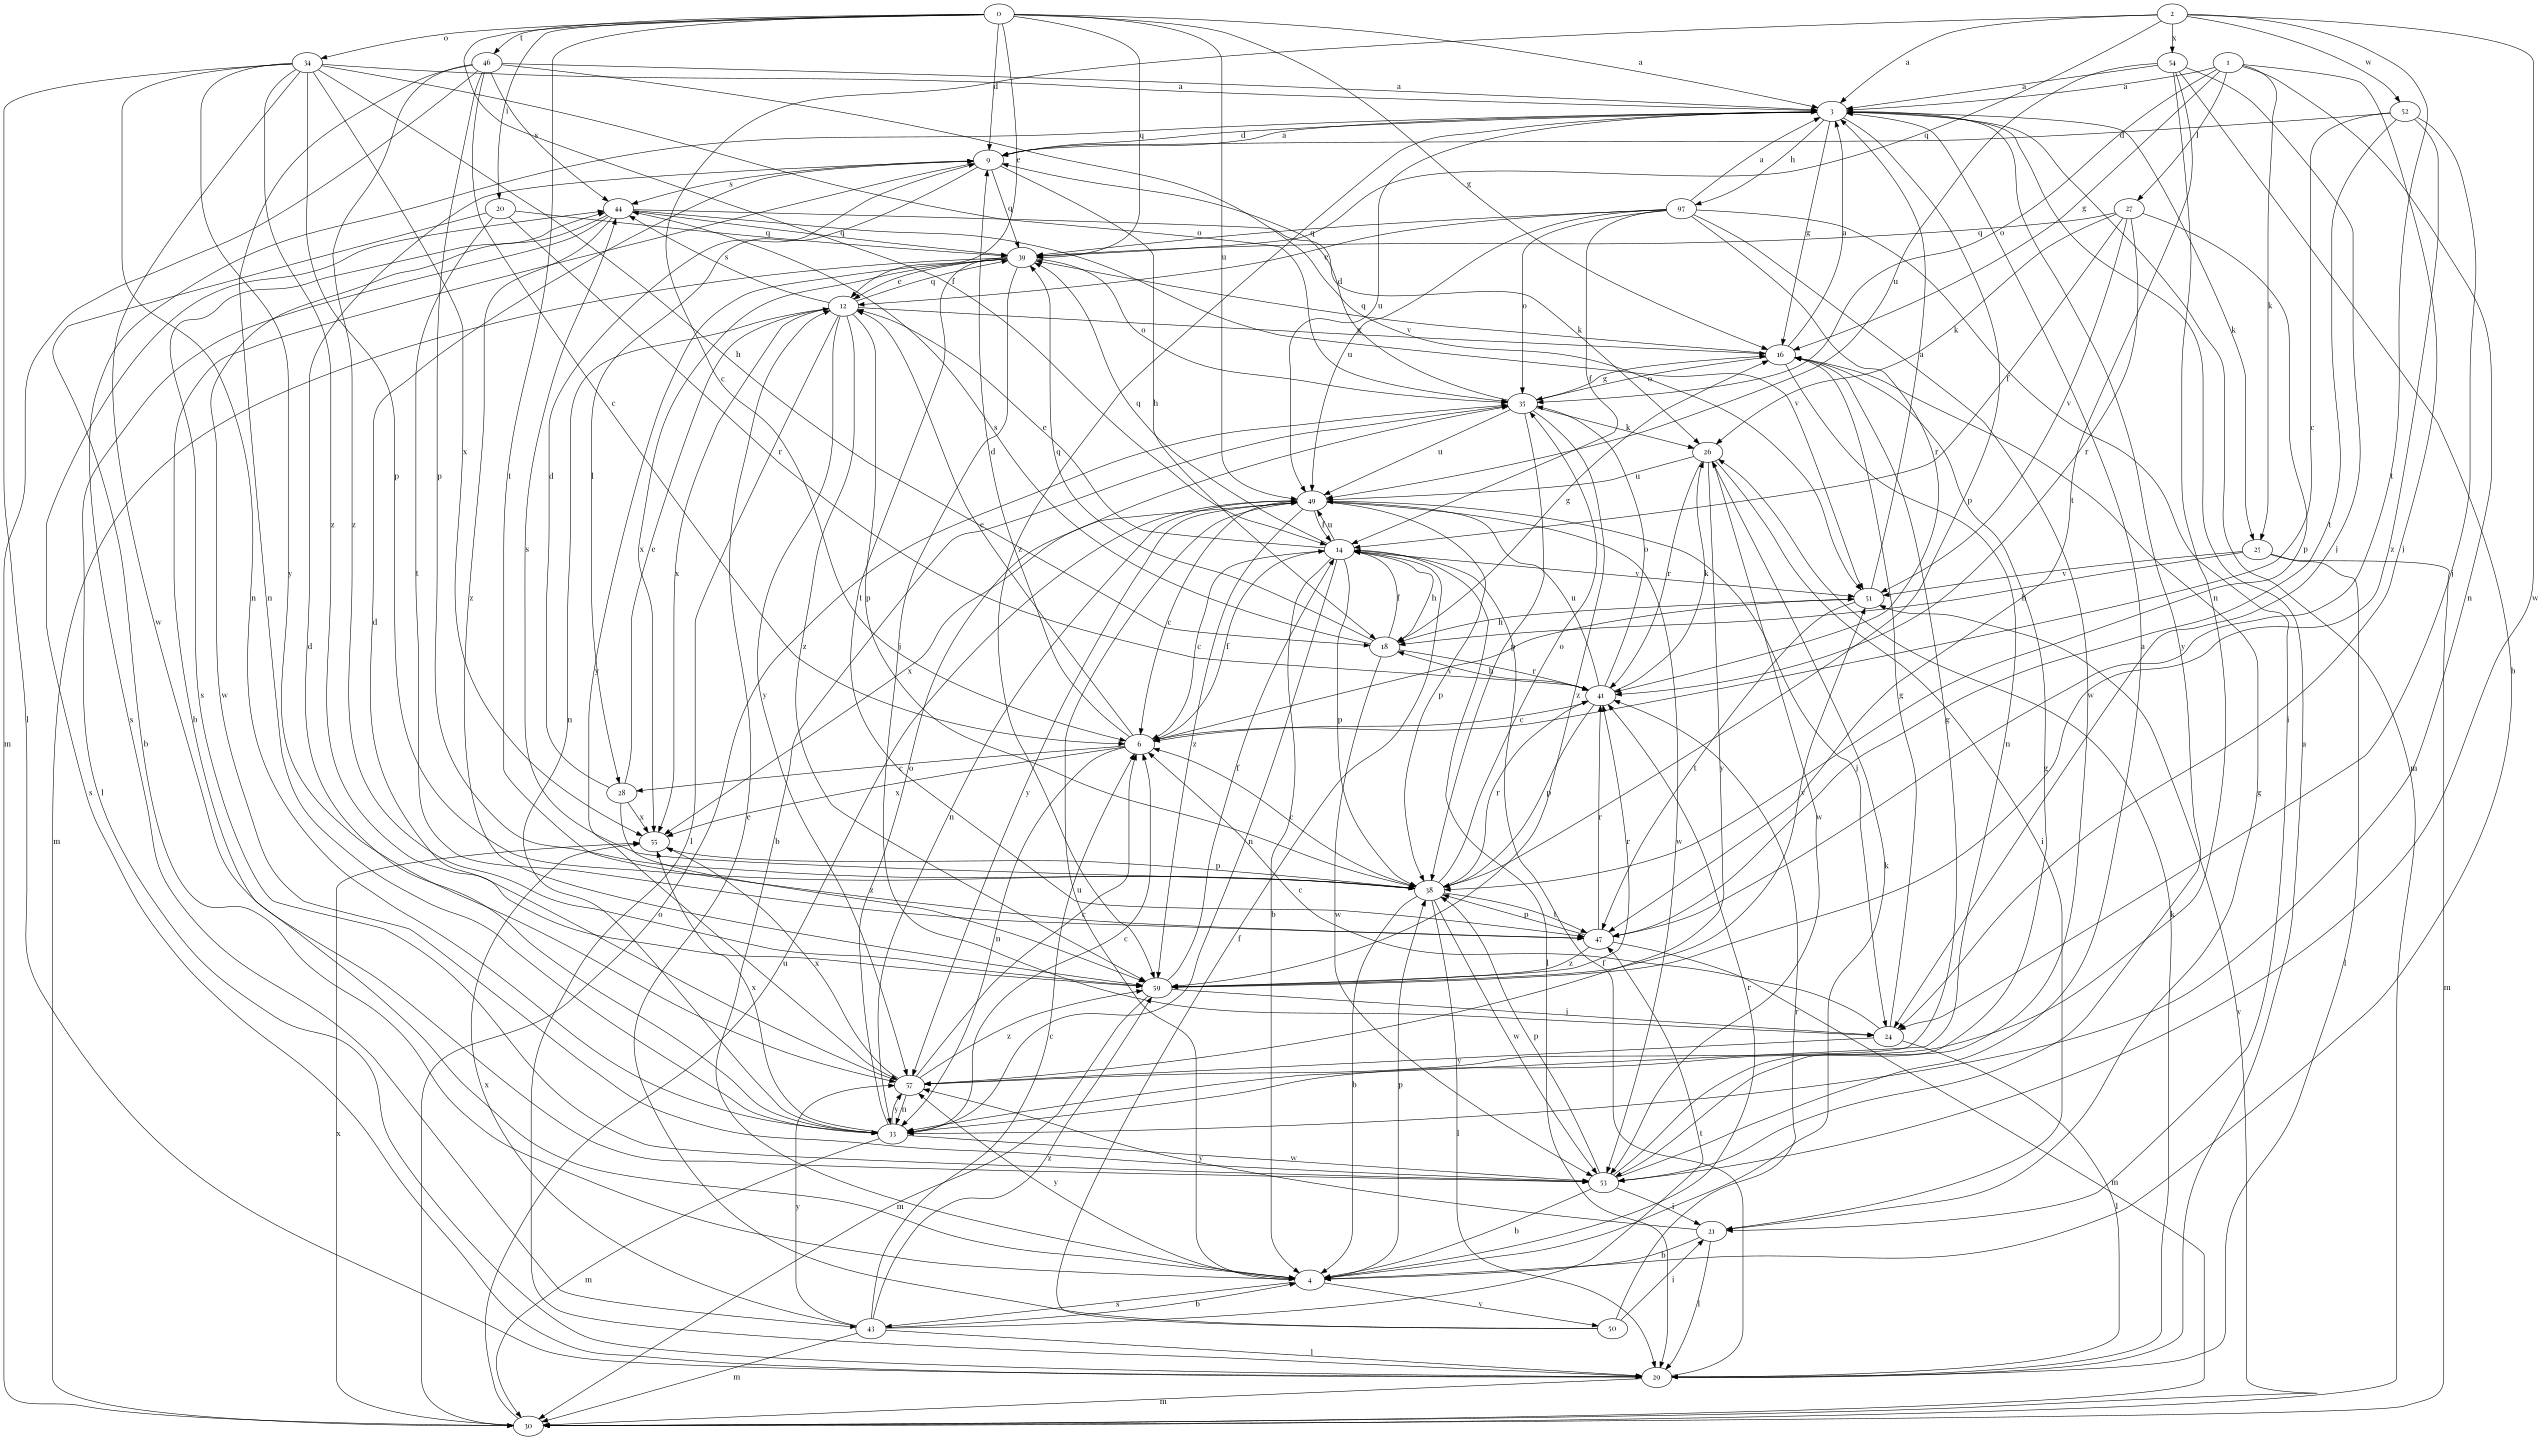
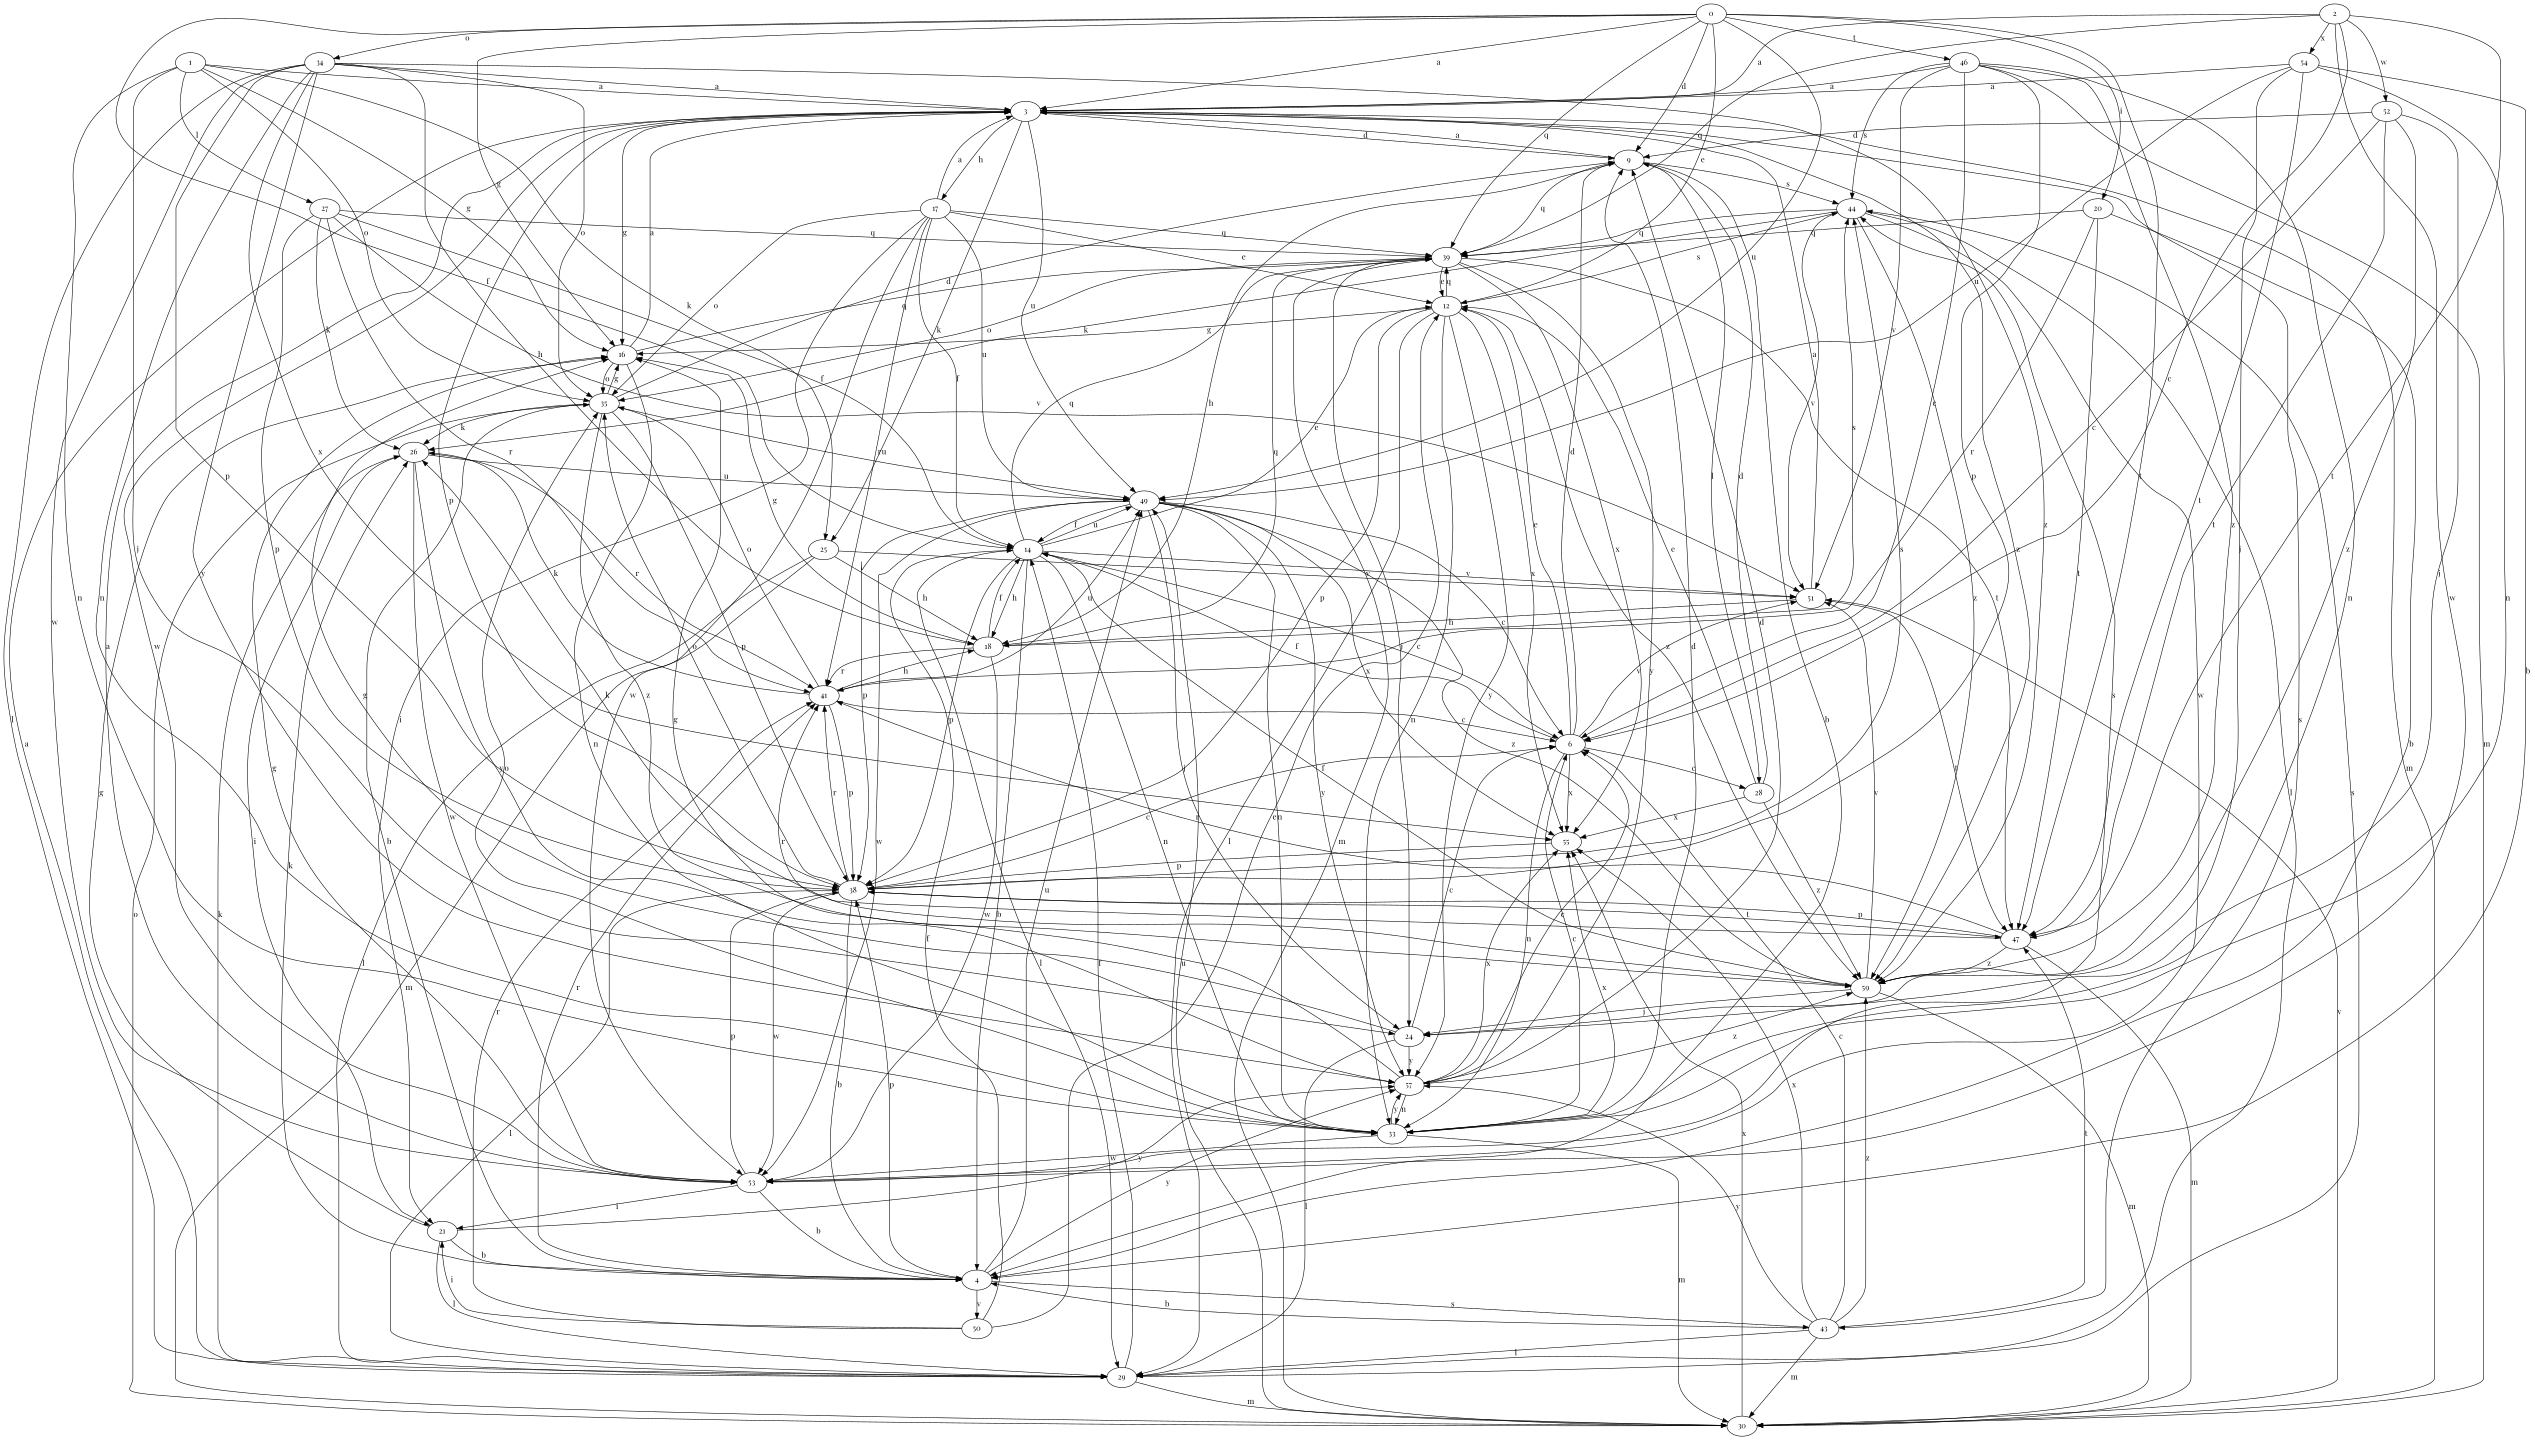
(1681, 209) -> (936, 209)
(2183, 647) -> (157, 647)
none -> (1113, 913)
